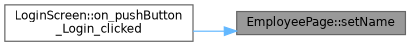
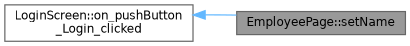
(209, 31) -> (221, 15)
